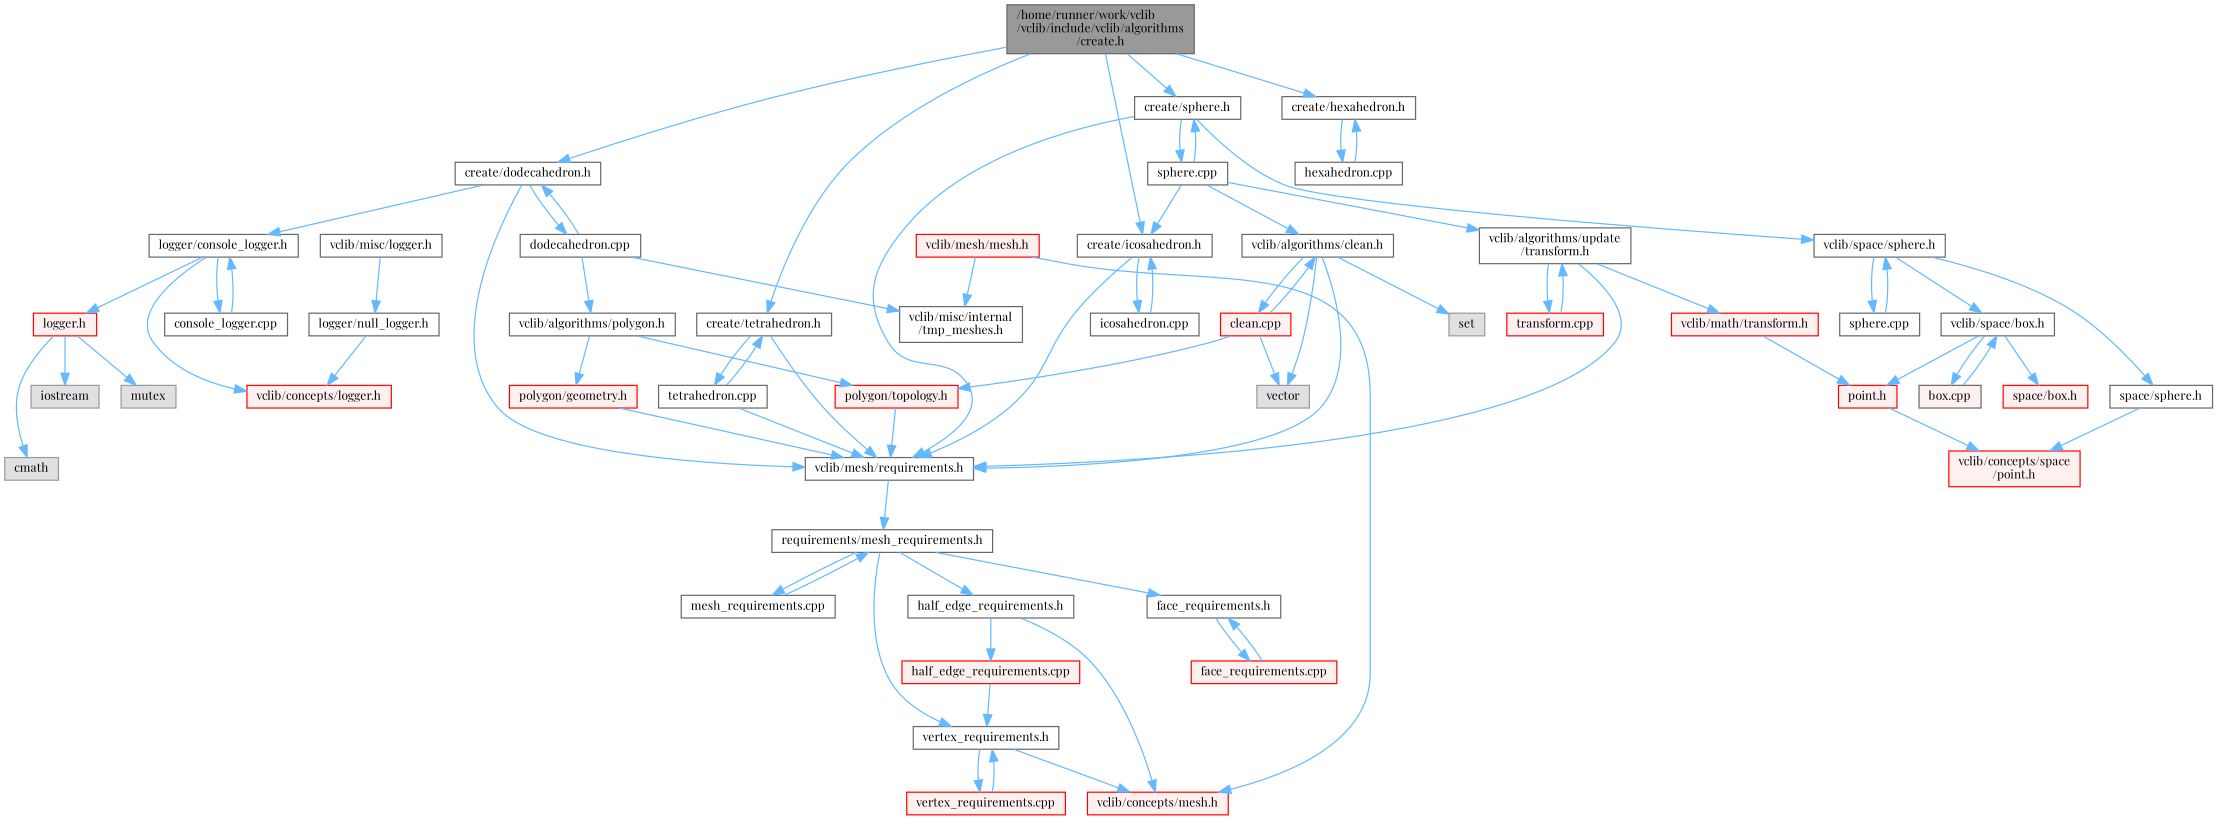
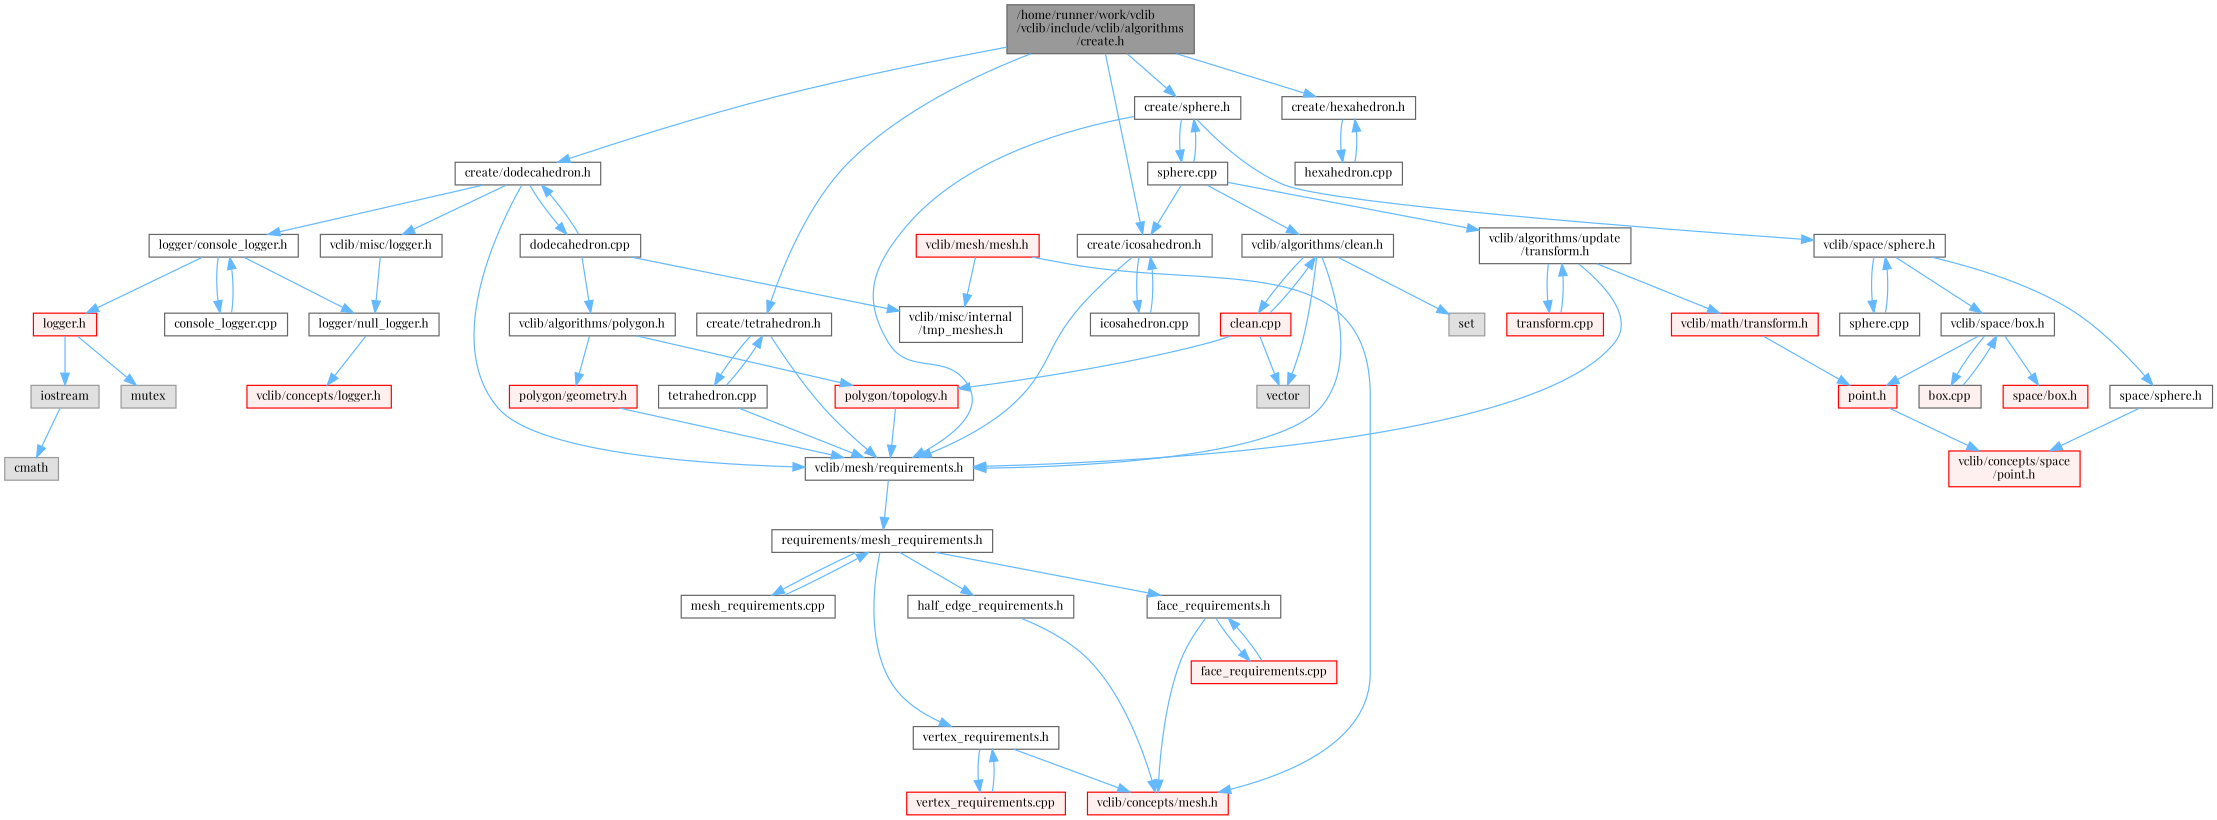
none -> (460, 207)
(150, 335) -> (293, 282)
(20, 386) -> (51, 427)
(991, 672) -> none
none -> (1170, 695)
